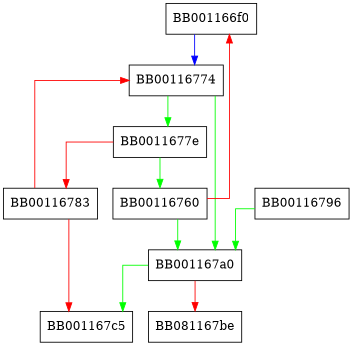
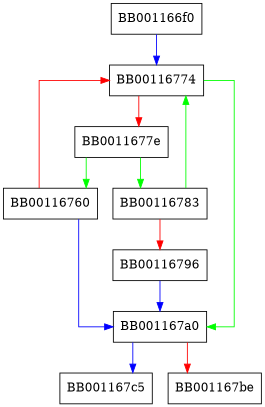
(35, 91) -> (186, 146)
(168, 107) -> (139, 107)
(229, 132) -> (39, 103)
(71, 142) -> (141, 168)
(236, 215) -> (160, 292)
(178, 230) -> (79, 286)
(69, 261) -> (160, 230)
(123, 271) -> (133, 353)
(195, 327) -> (215, 388)
